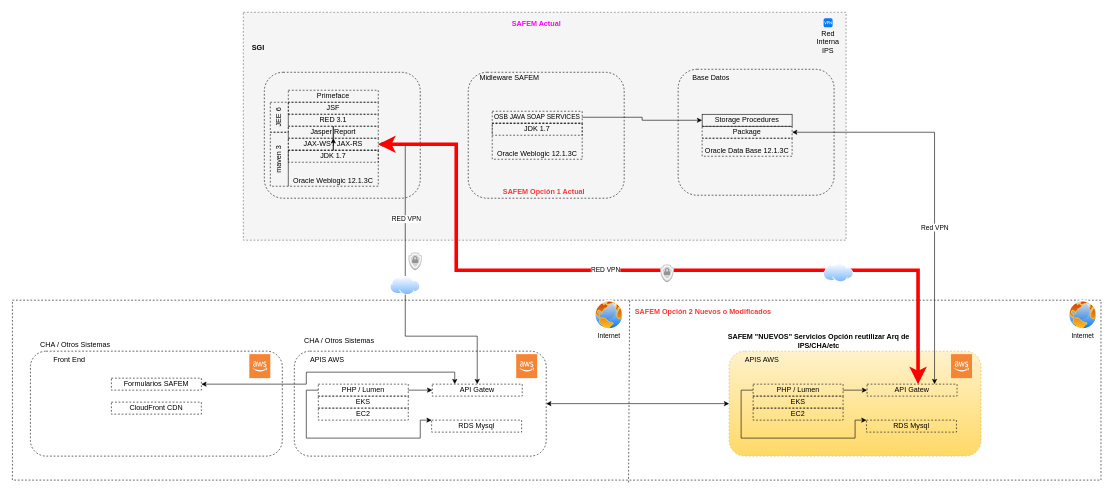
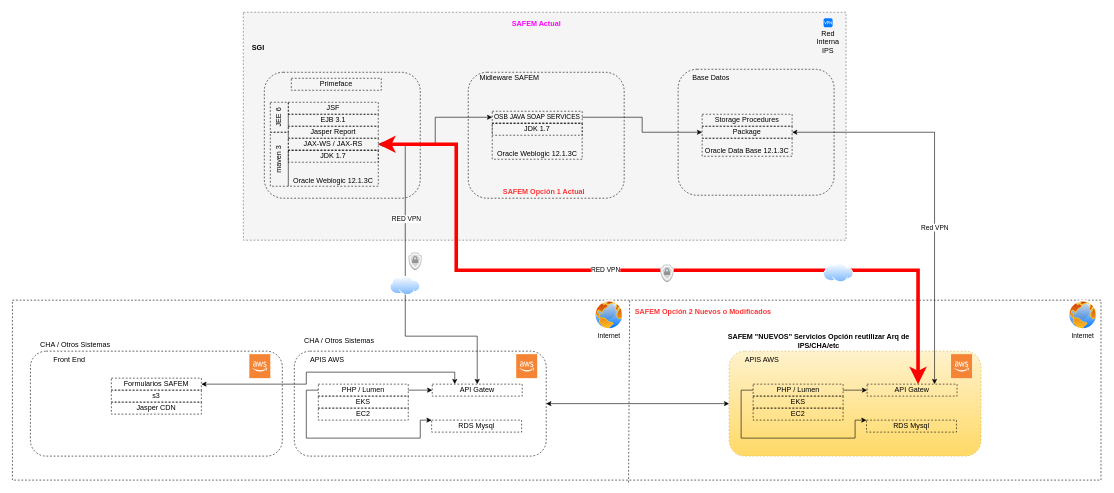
(333, 96) -> (336, 84)
(333, 120) -> (333, 120)
(696, 120) -> (696, 132)
(747, 120) -> (747, 120)
(333, 136) -> (435, 117)
none -> (156, 396)
(156, 408) -> (156, 408)
